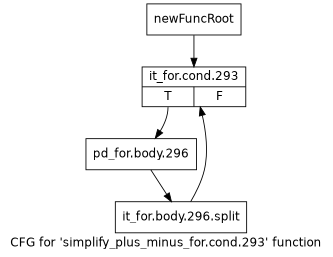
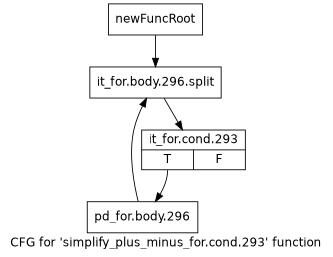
(194, 47) -> (156, 47)
